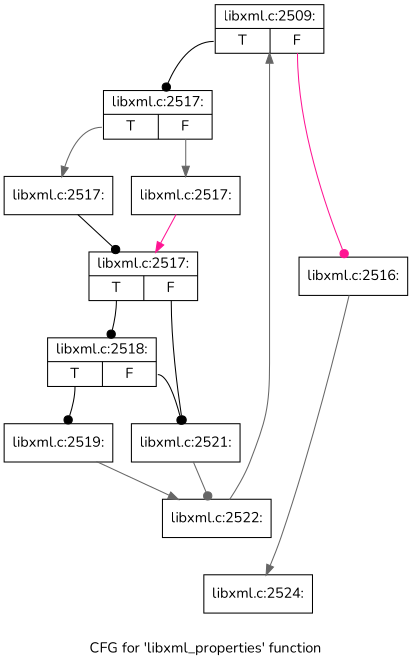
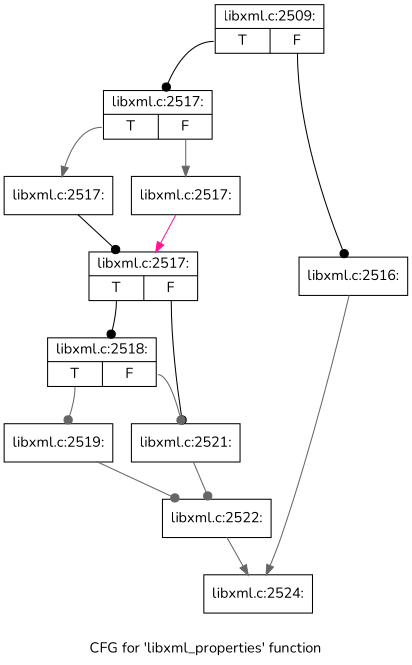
(311, 153) -> (311, 153)
(270, 286) -> (235, 552)
(172, 390) -> (172, 390)
(73, 401) -> (73, 401)
(134, 479) -> (134, 479)
